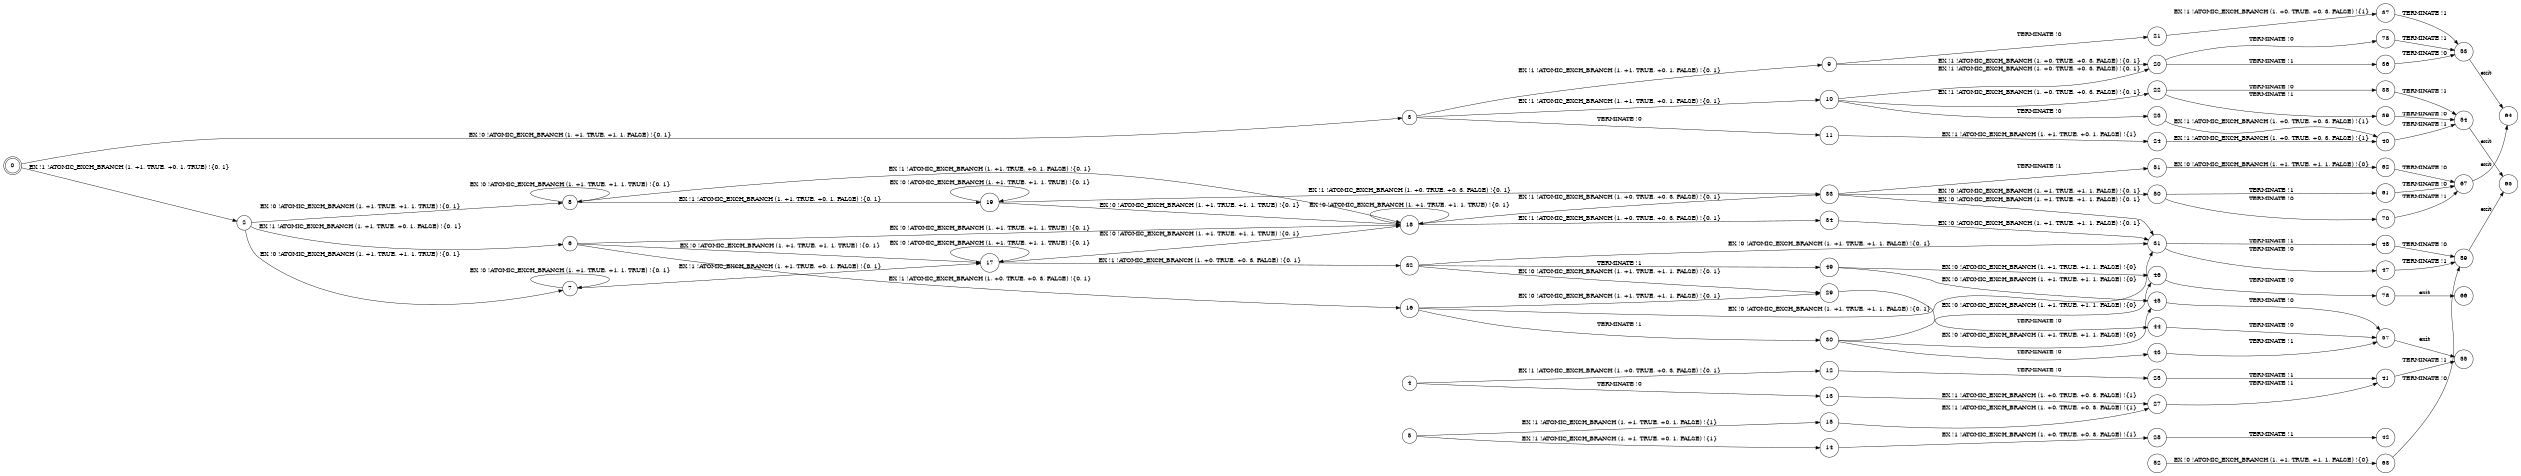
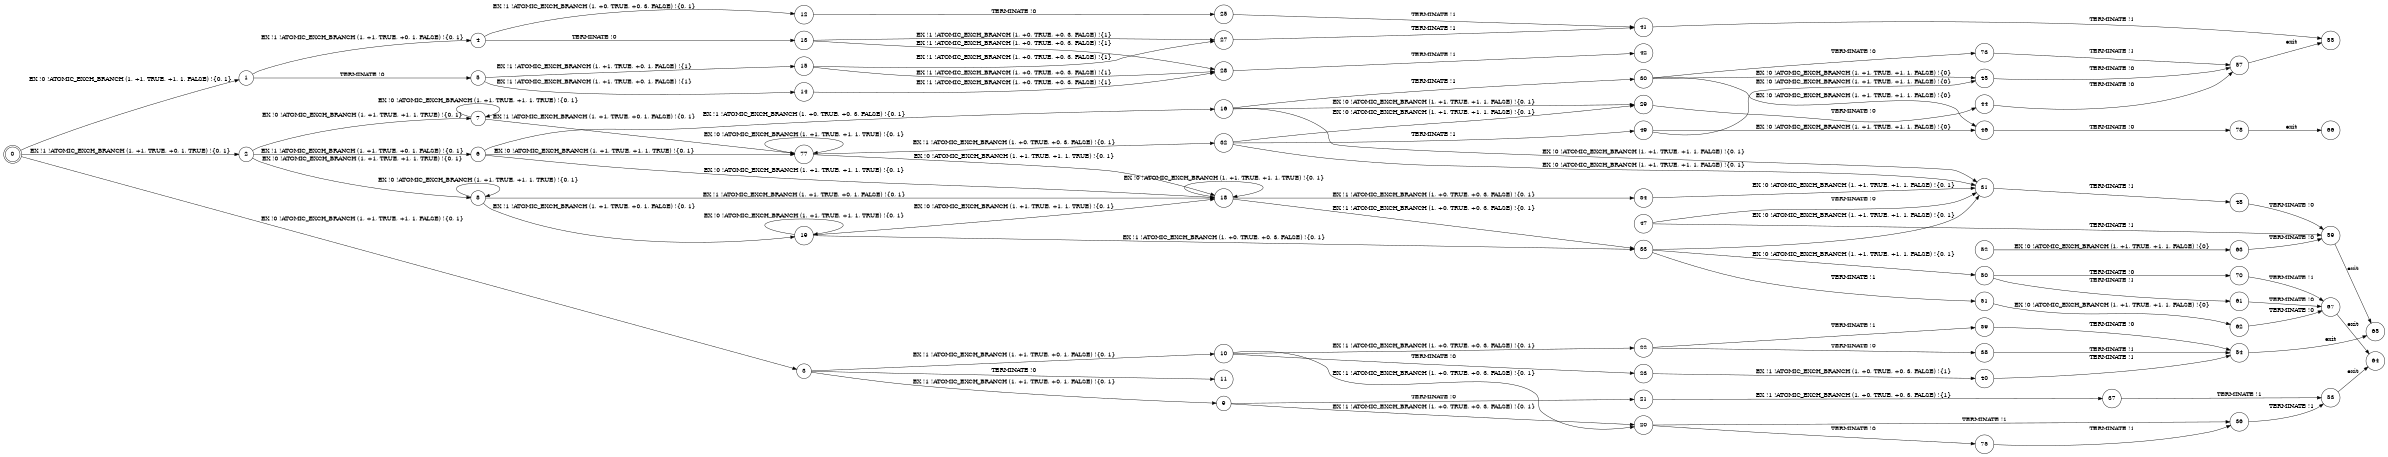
(2423, 45) -> (2111, 444)
none -> (1012, 49)
(2425, 54) -> (2292, 406)
none -> (246, 78)
none -> (1012, 78)
(2157, 142) -> none
(990, 263) -> (804, 154)
(2268, 268) -> (1813, 209)
(2157, 353) -> (1984, 53)
